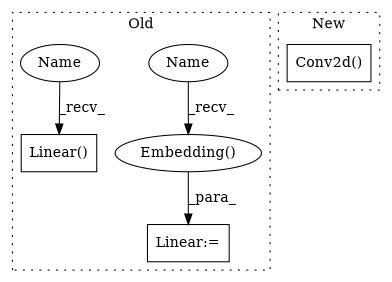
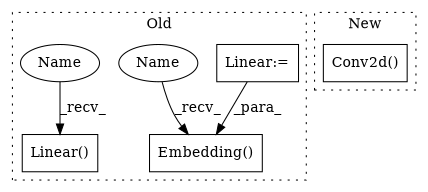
(188, 153) -> (206, 153)
(188, 193) -> (234, 104)
